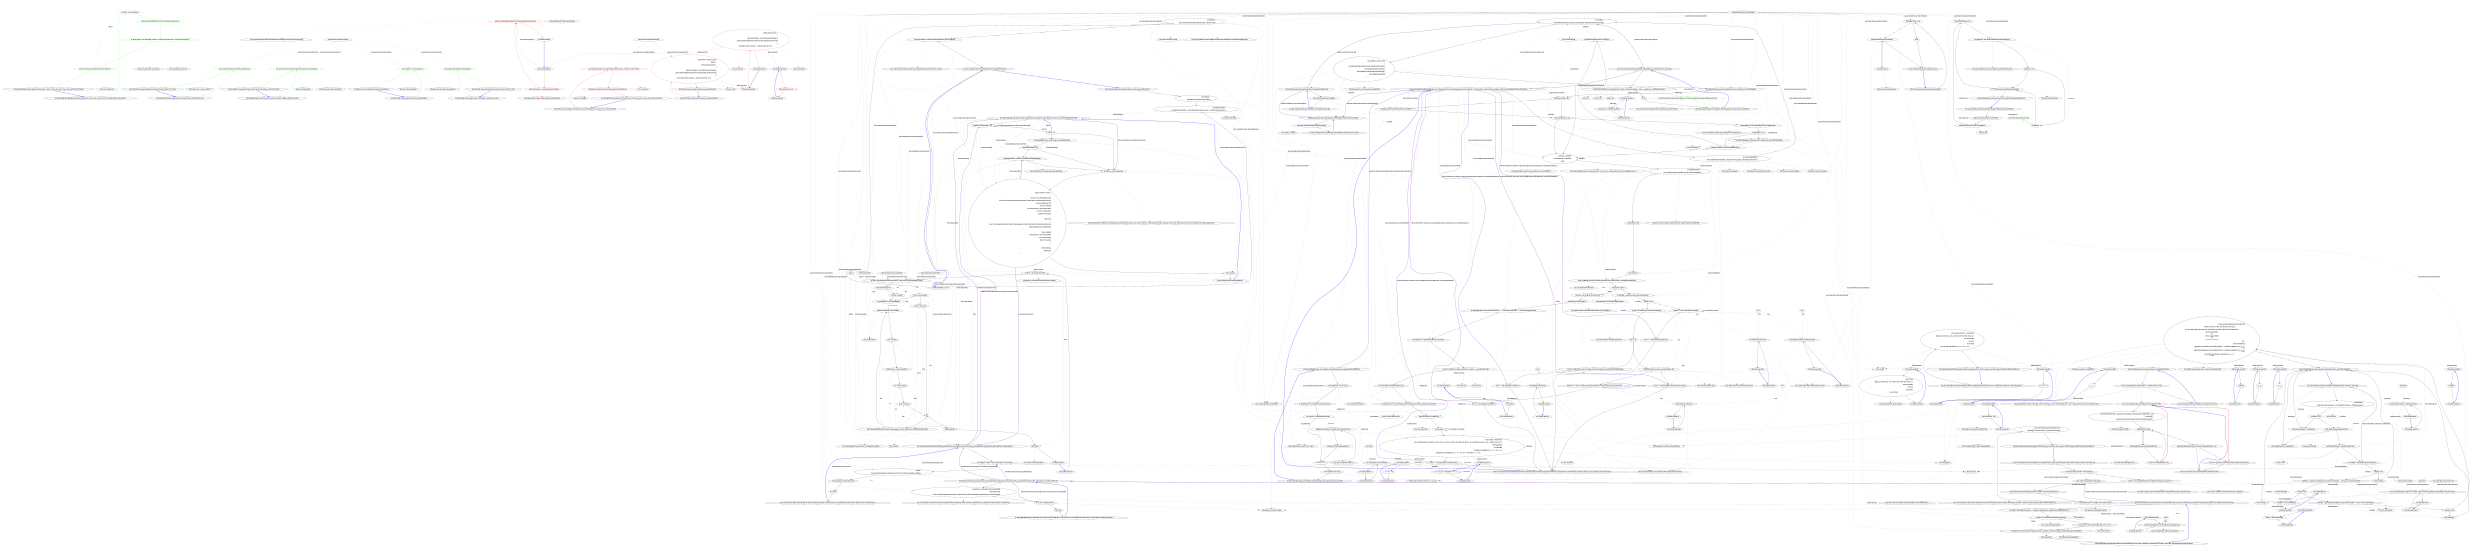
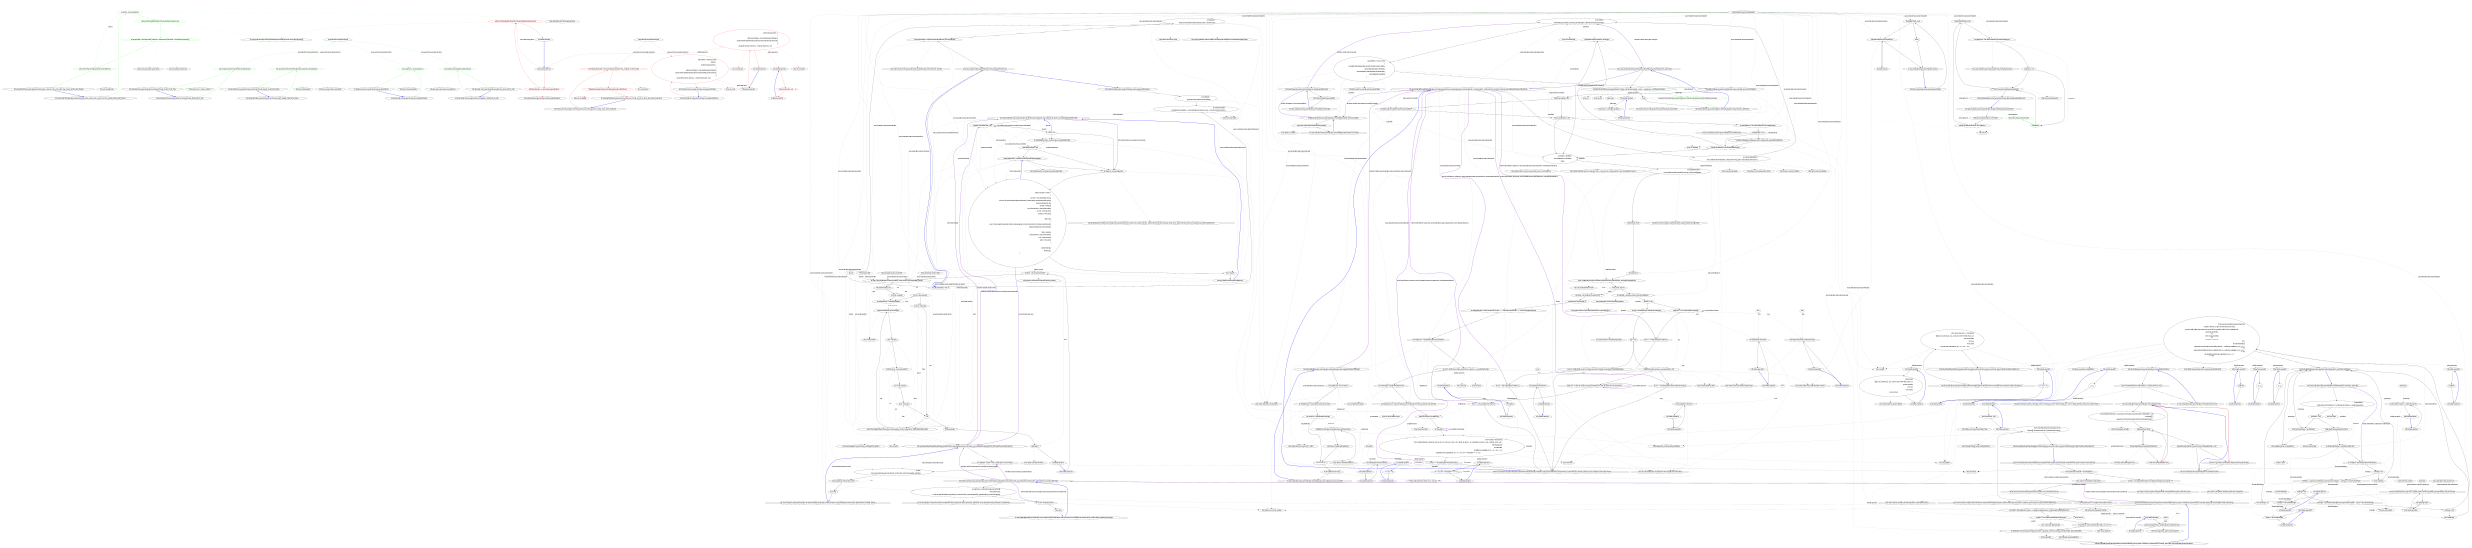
(1887, 89) -> none
